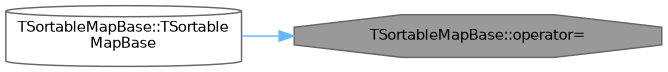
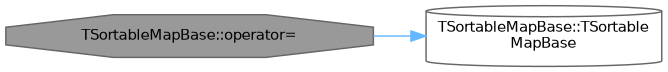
(260, 36) -> (392, 36)
